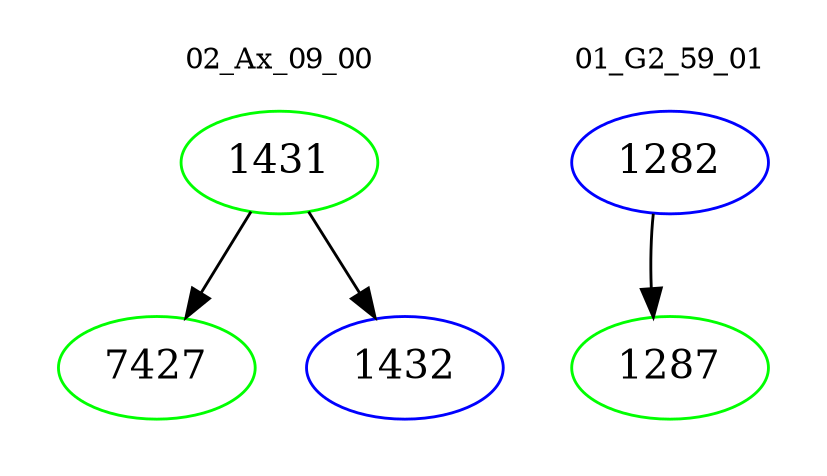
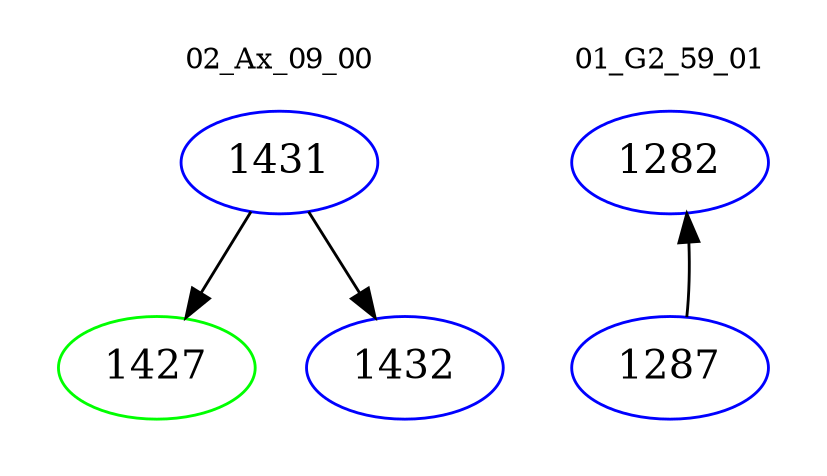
(279, 163) -> (279, 163)
(651, 251) -> (689, 280)
(157, 368) -> (157, 368)
(670, 368) -> (670, 368)
